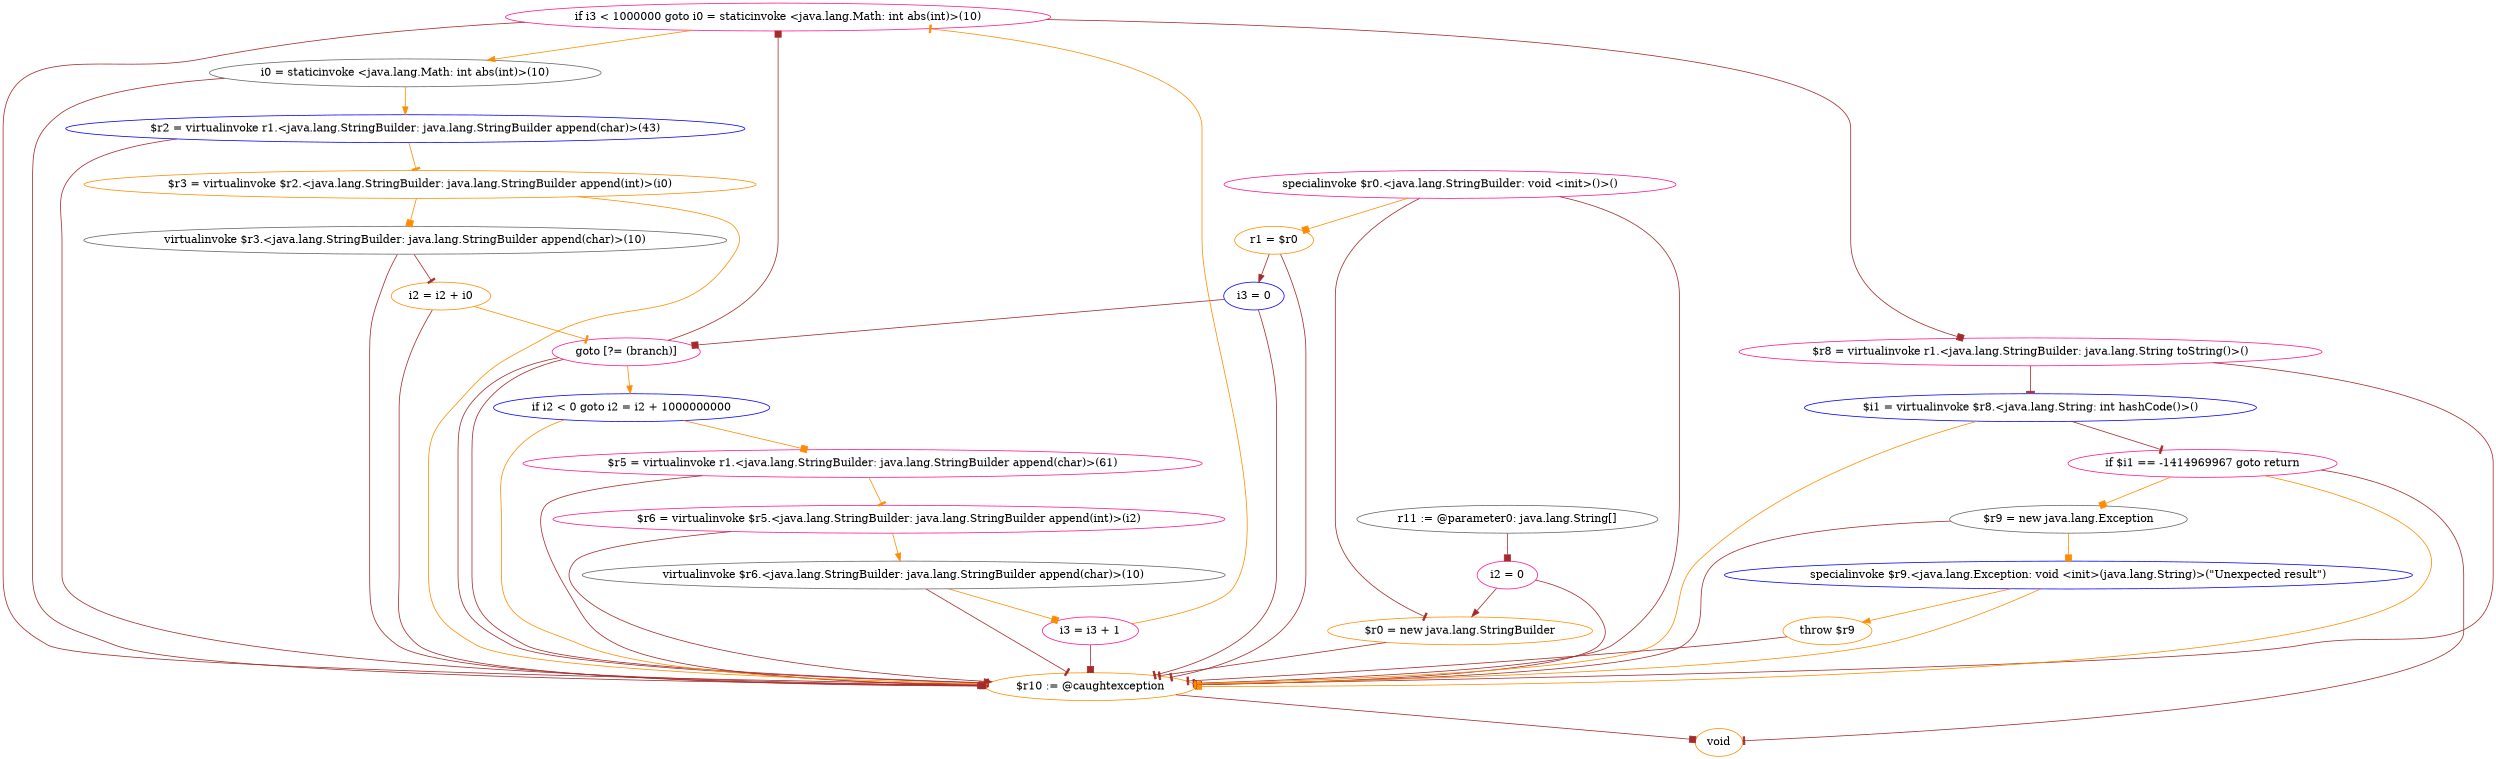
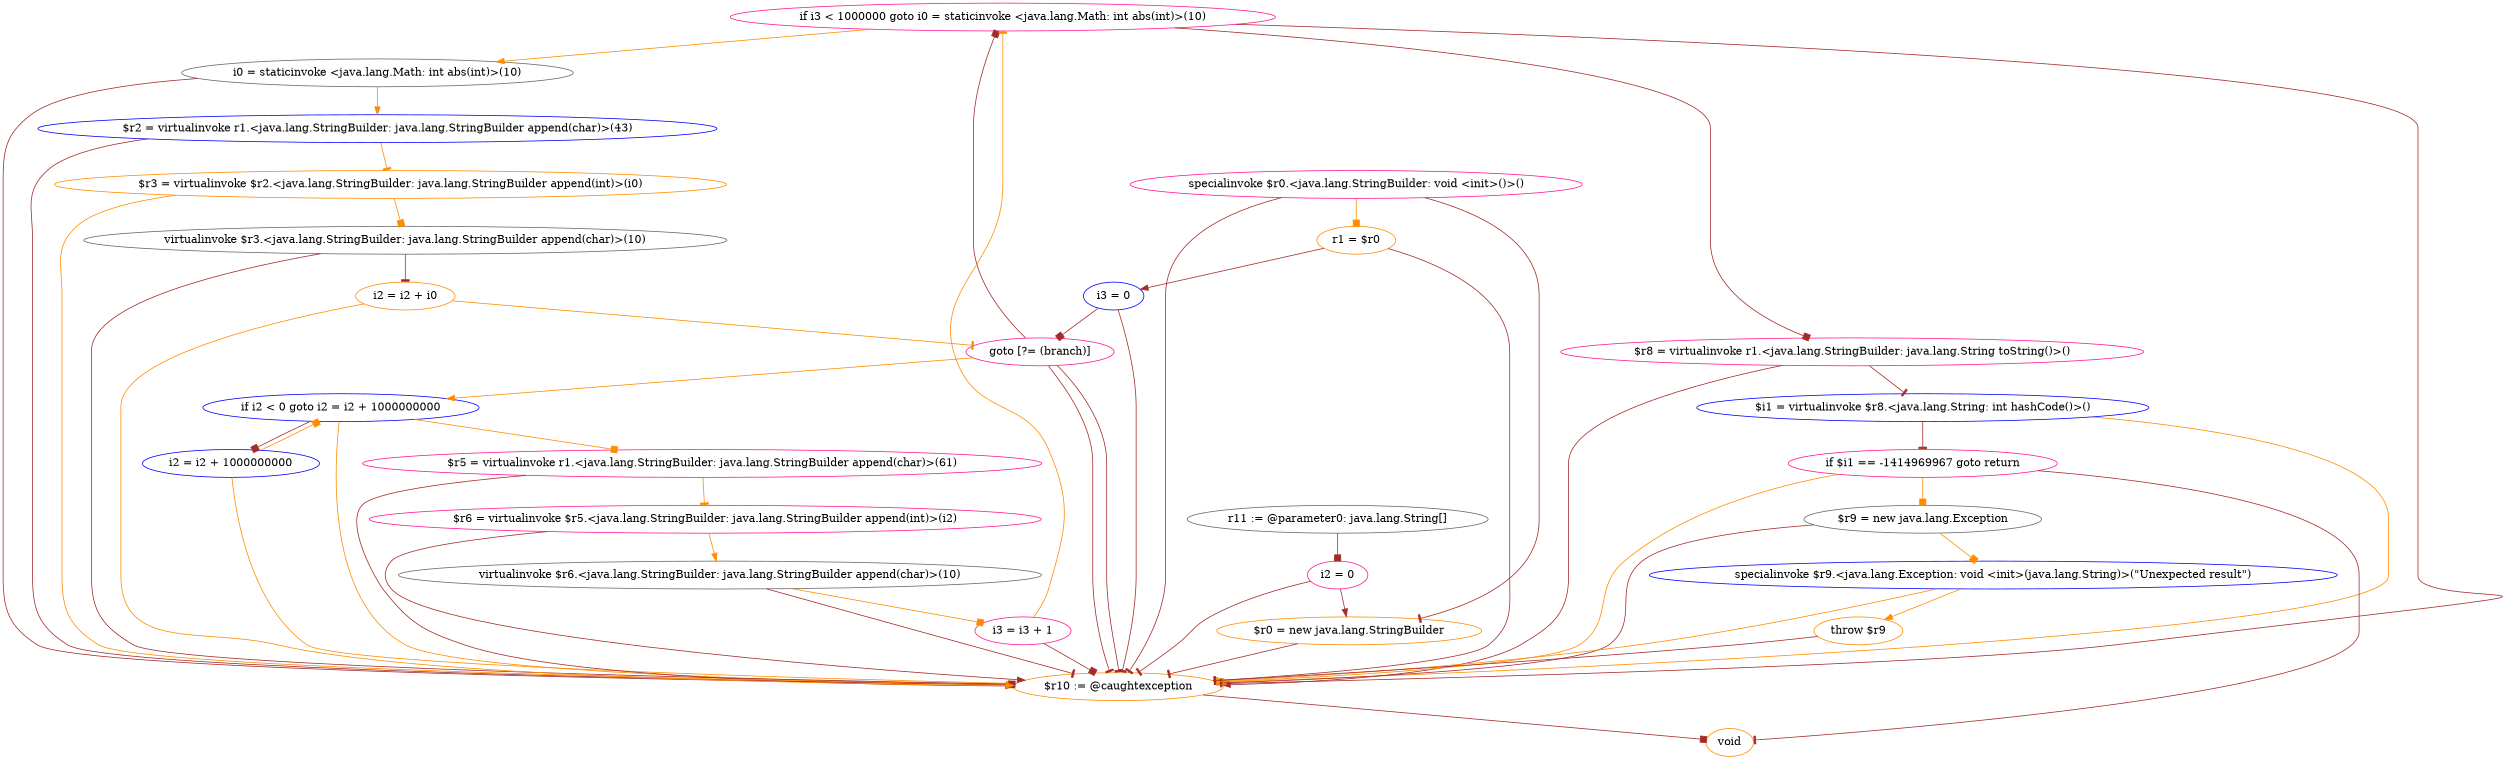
none -> (231, 463)
(433, 651) -> (292, 647)
